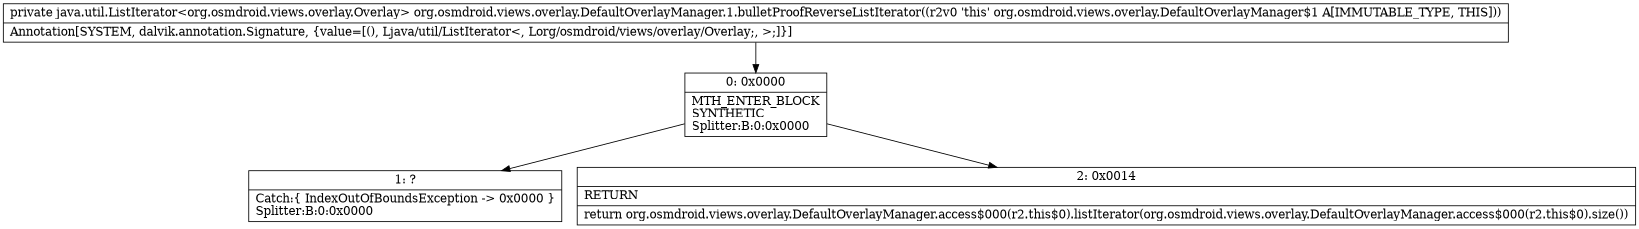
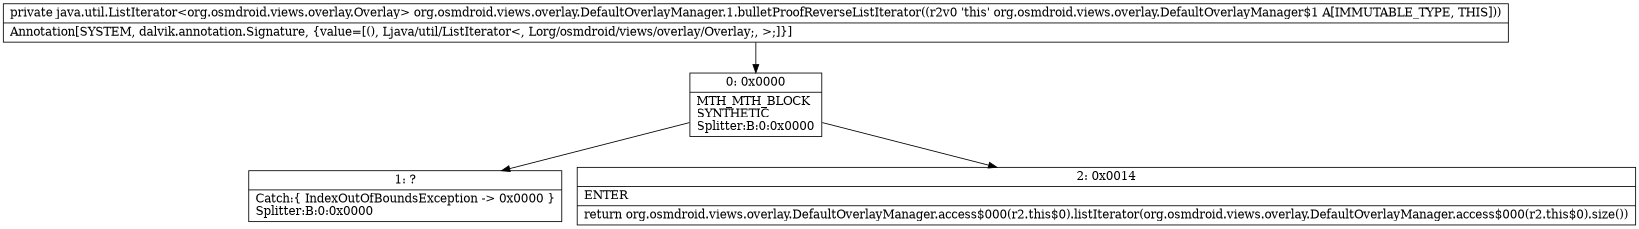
(756, 101) -> (753, 101)
(611, 196) -> (606, 196)
